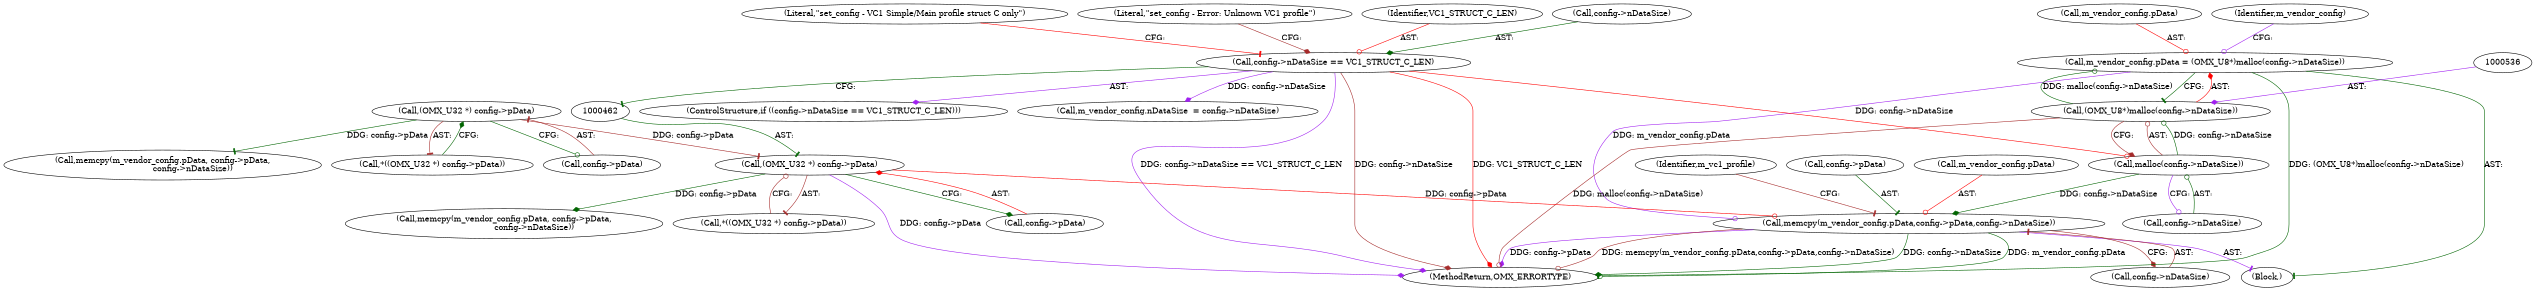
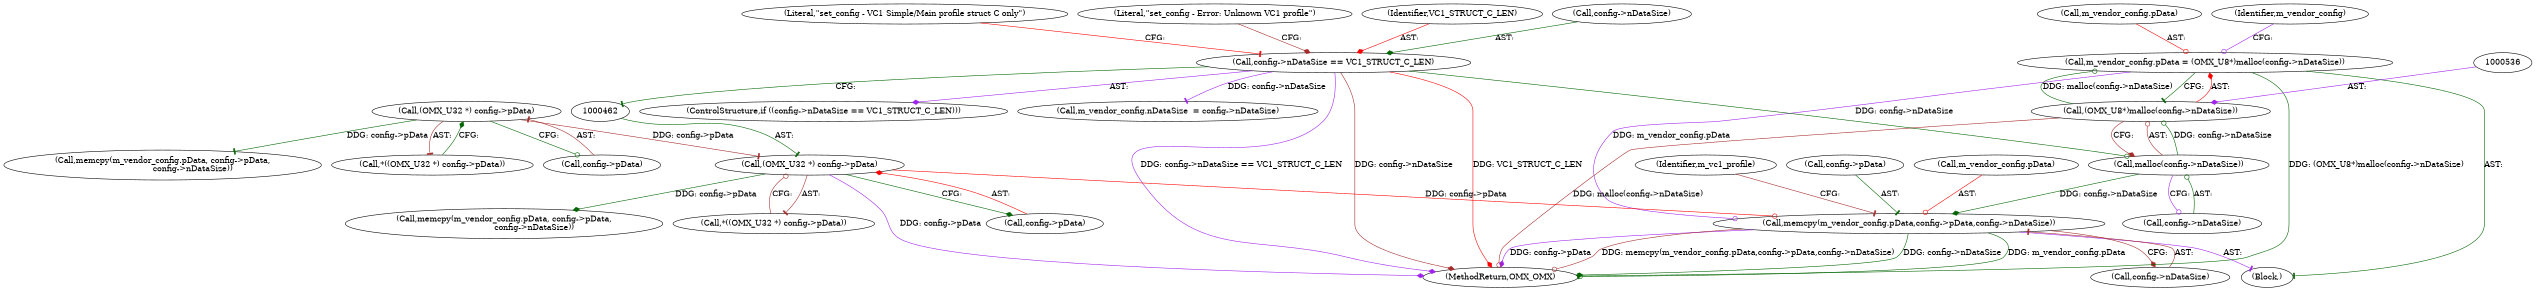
(1395, 37) -> (1396, 37)
(1231, 82) -> (1229, 82)
(1767, 111) -> (1767, 111)
(1500, 277) -> (1500, 277)
